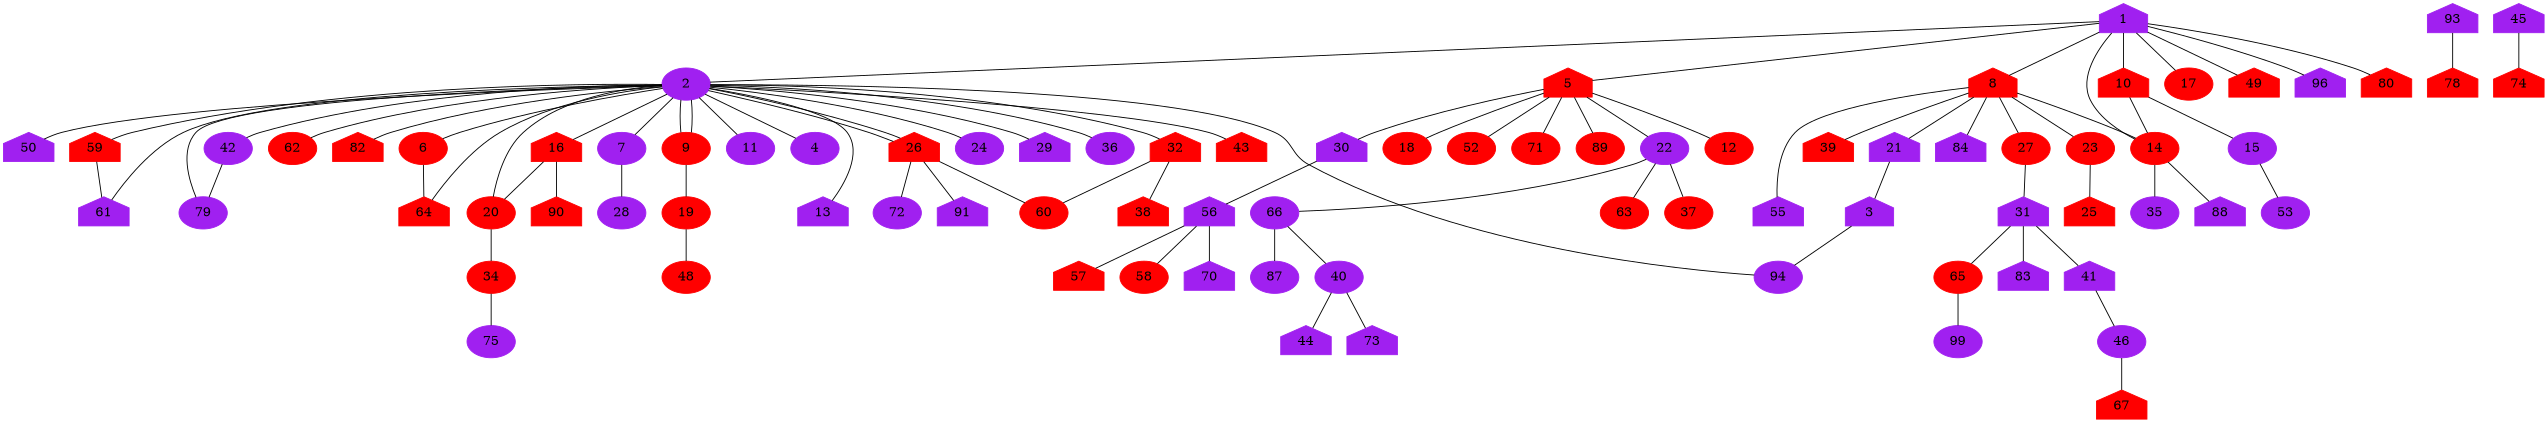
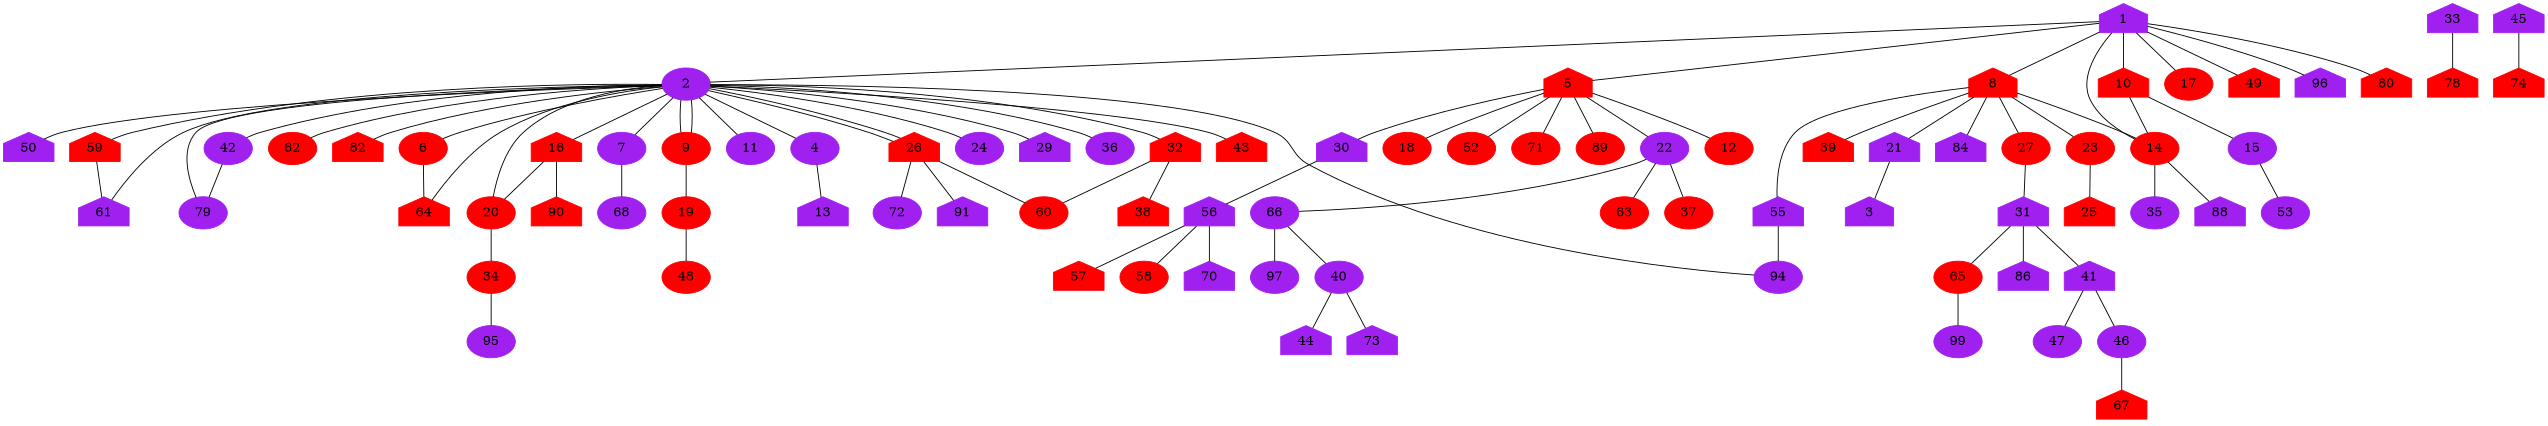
(2453, 20) -> (2453, 20)
(848, 135) -> (819, 181)
(622, 213) -> (622, 213)
(1823, 246) -> (1778, 244)
(1275, 277) -> (1275, 277)
(2023, 277) -> (2023, 277)
(491, 342) -> (491, 342)
none -> (2057, 342)
